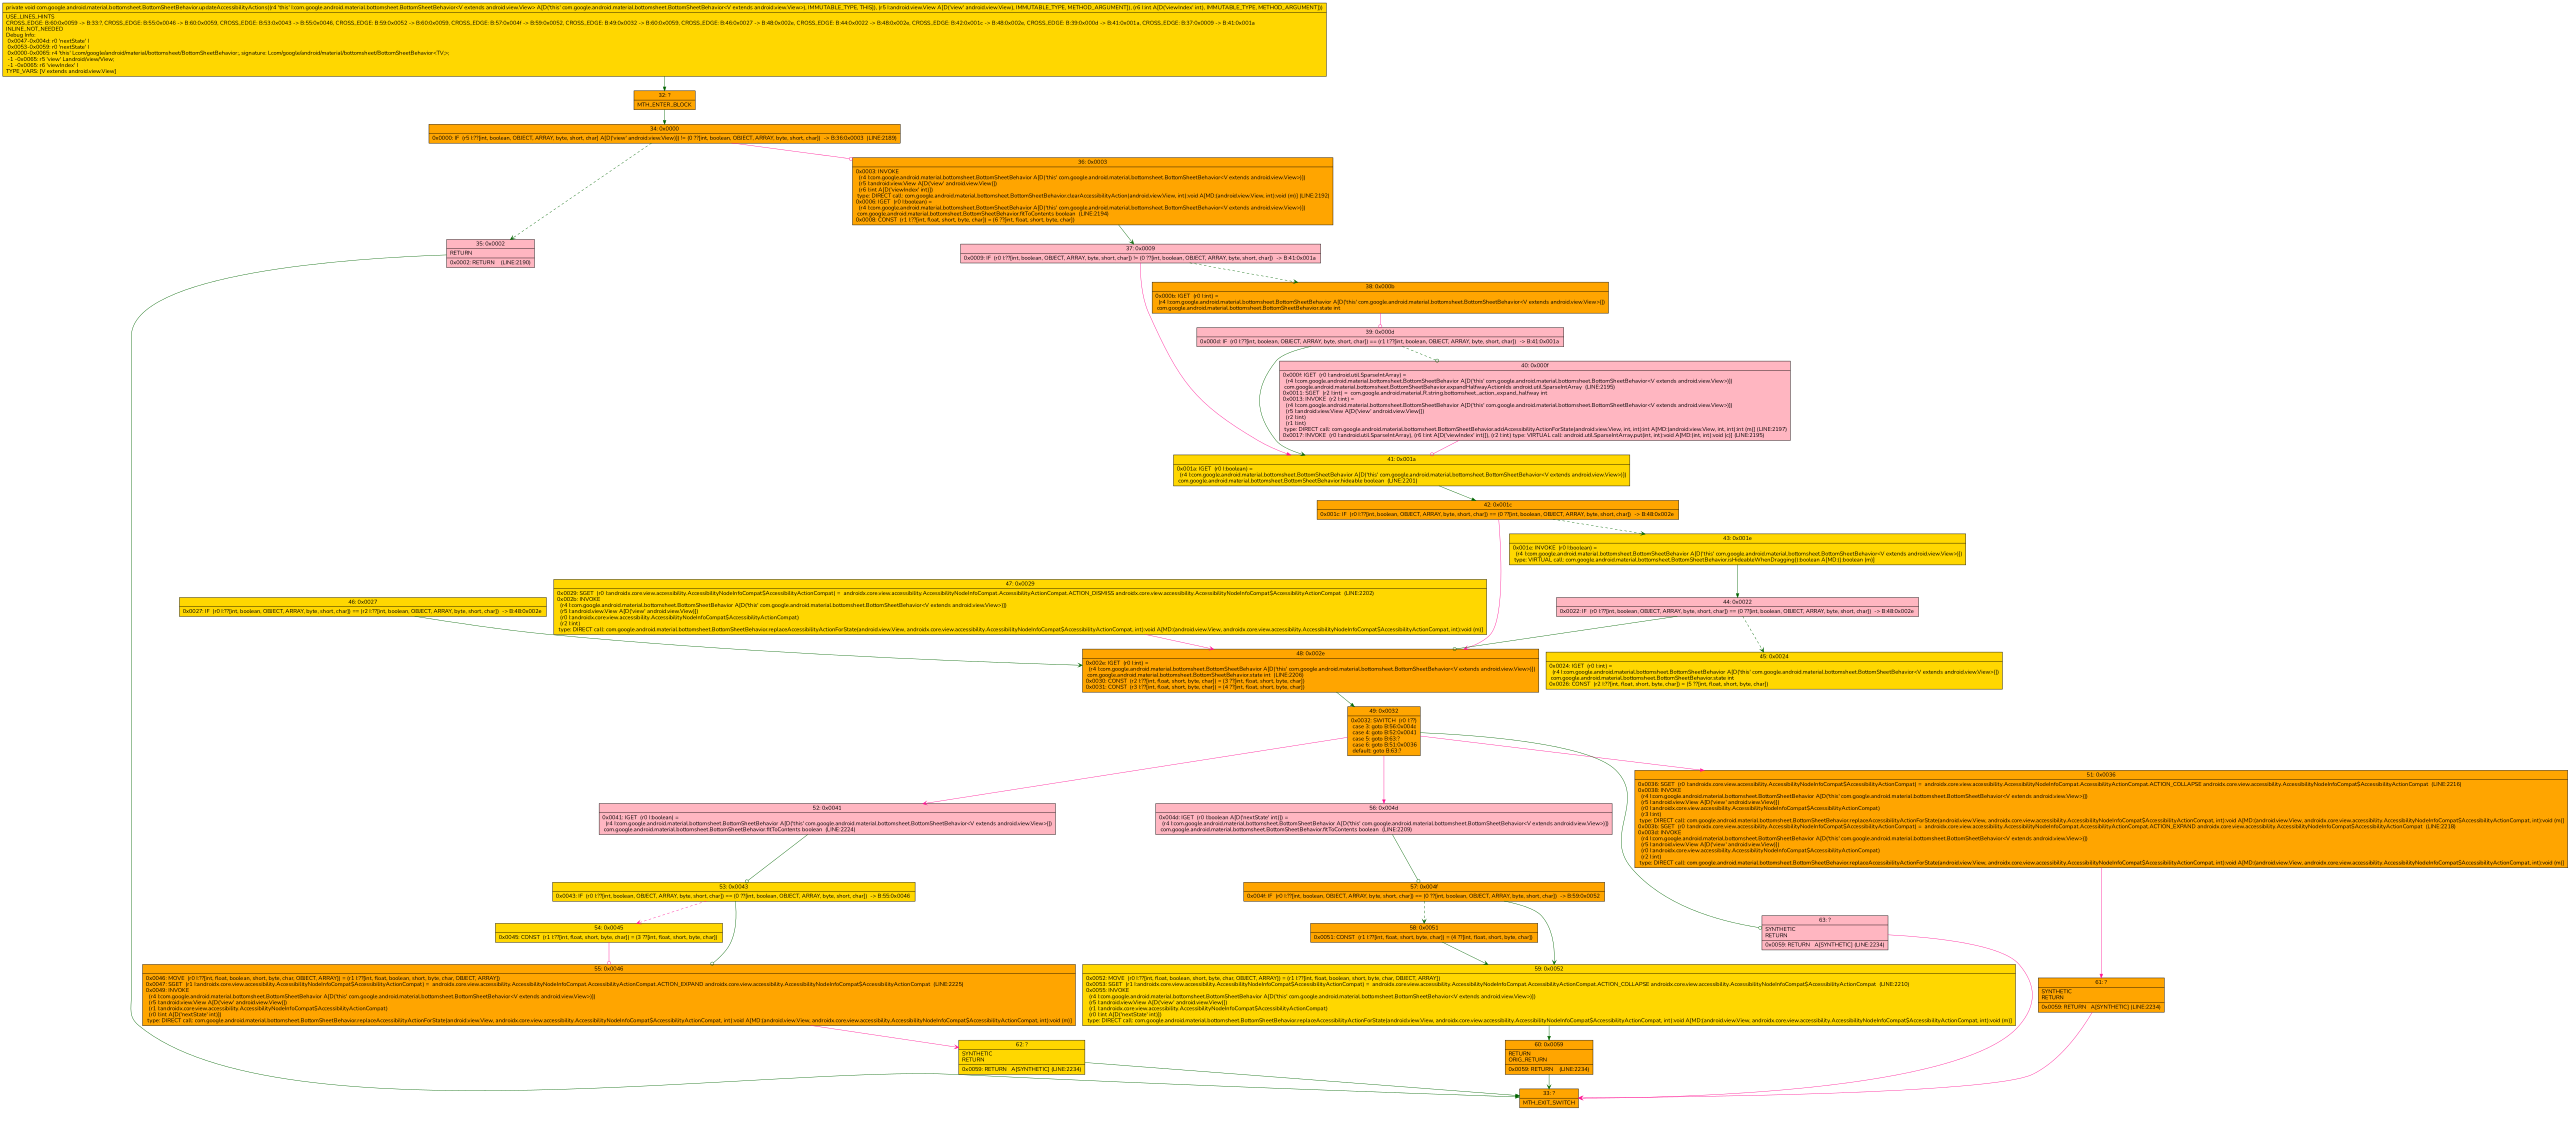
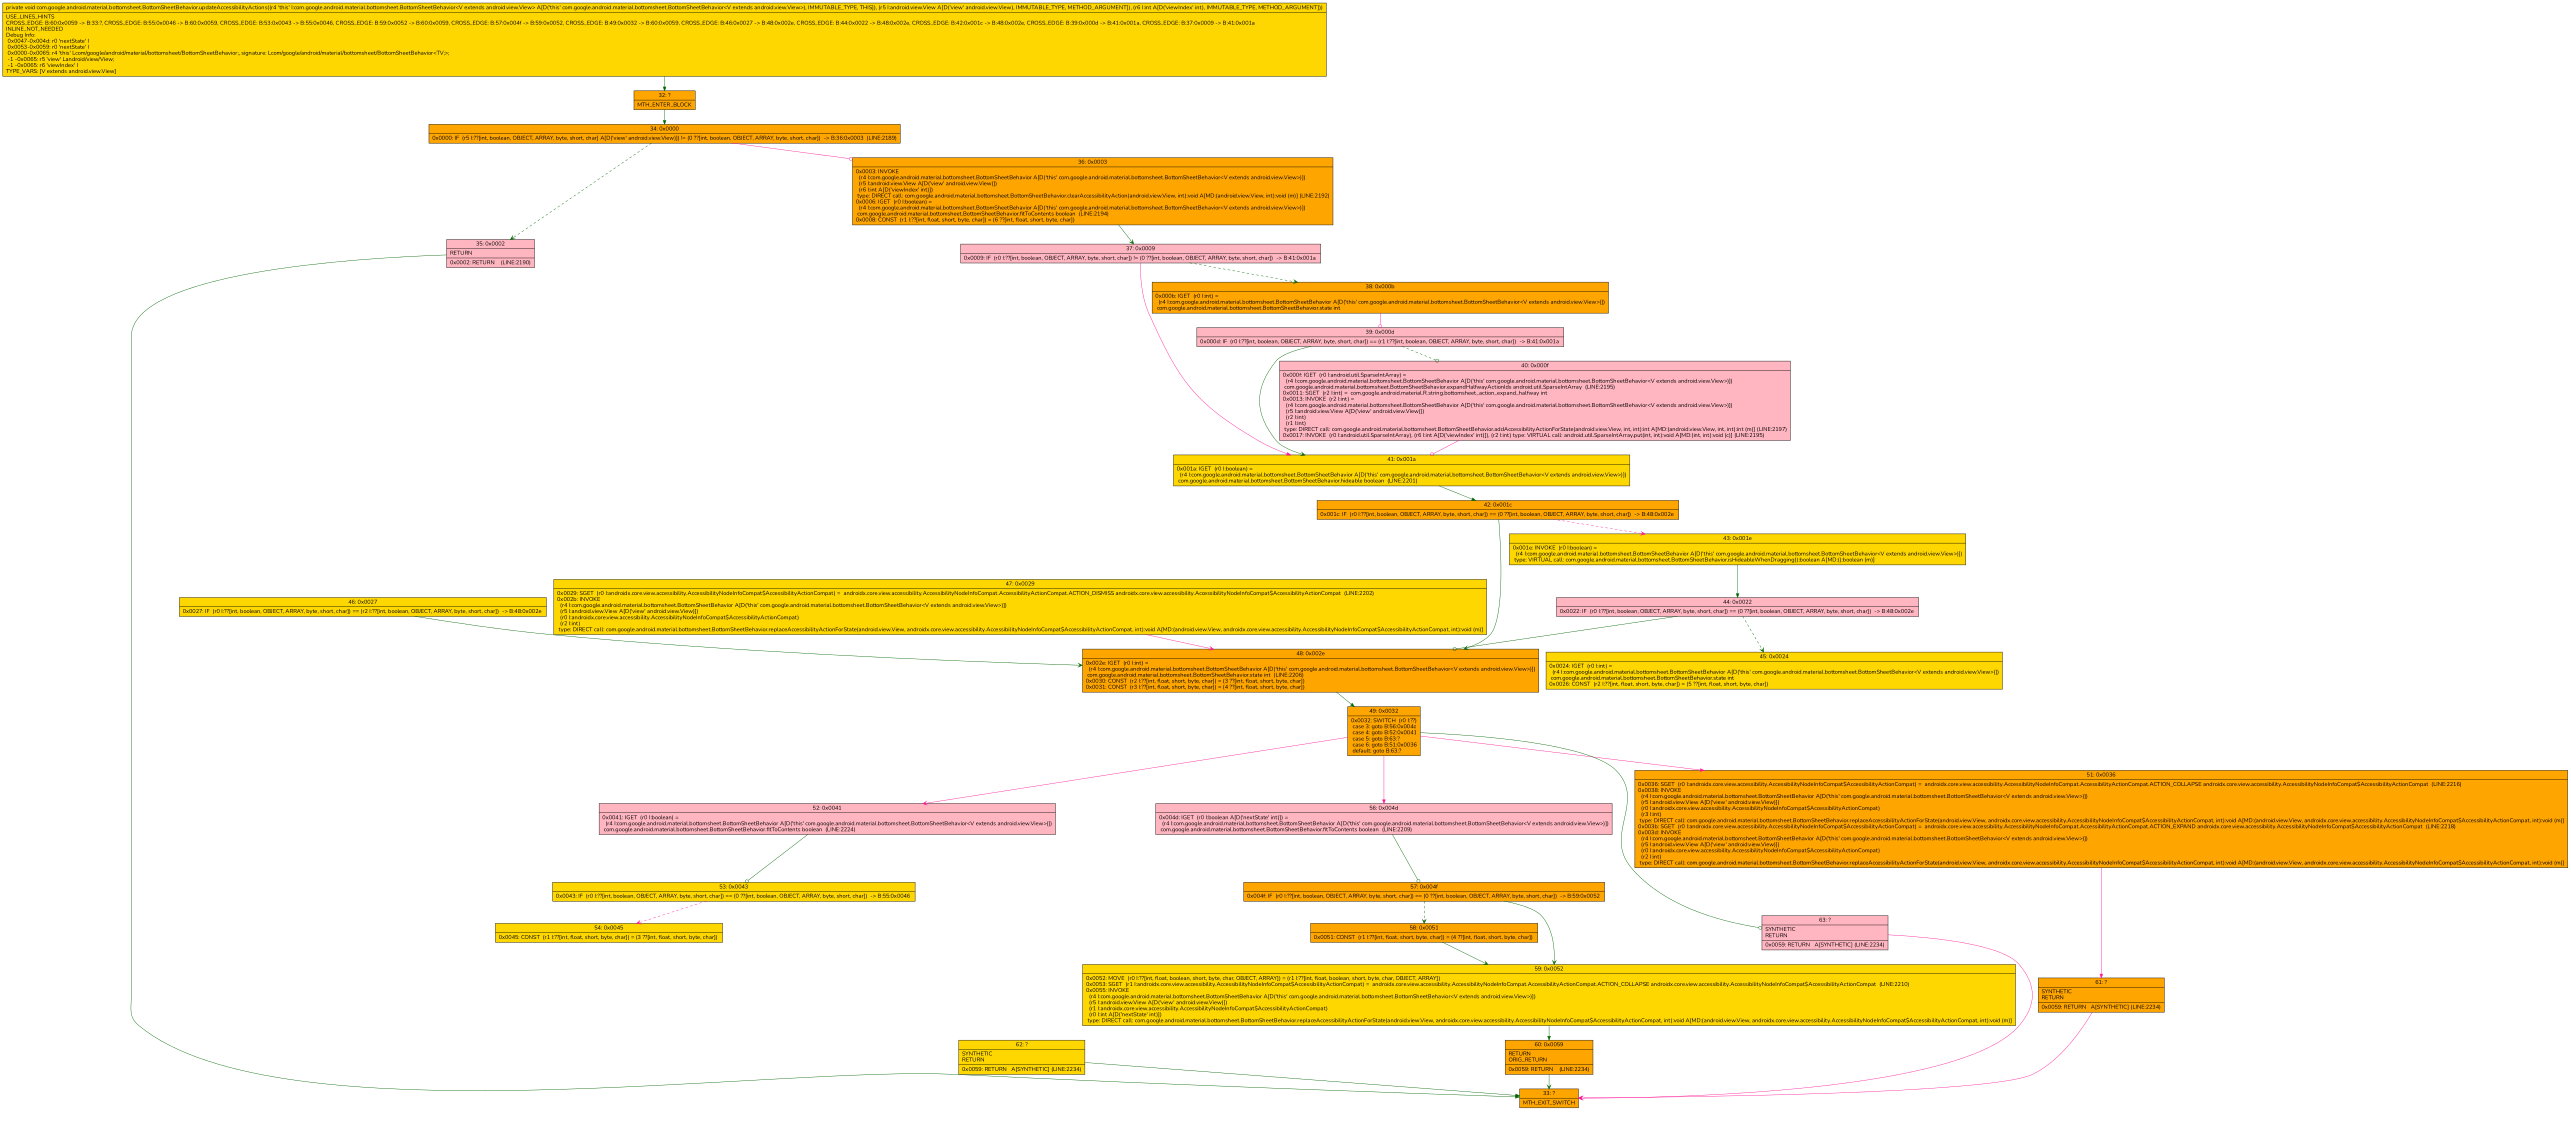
(1597, 526) -> (1597, 526)
(1500, 591) -> (1500, 591)
(609, 995) -> none
